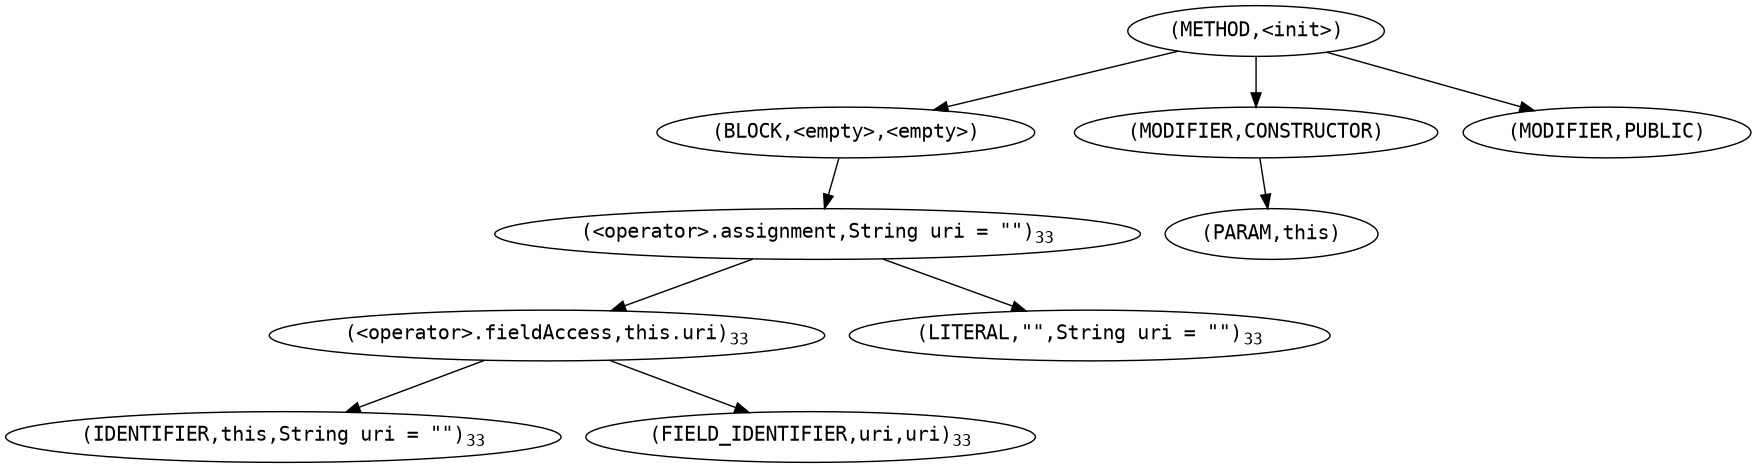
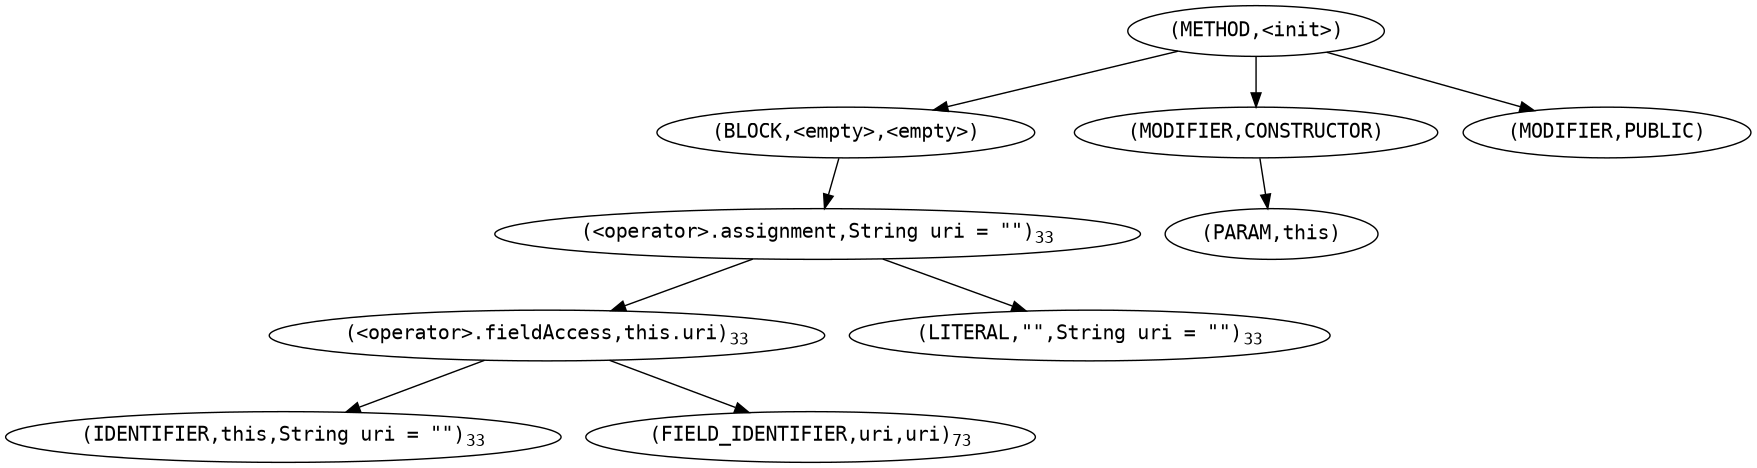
(962, 435) -> (962, 435)
